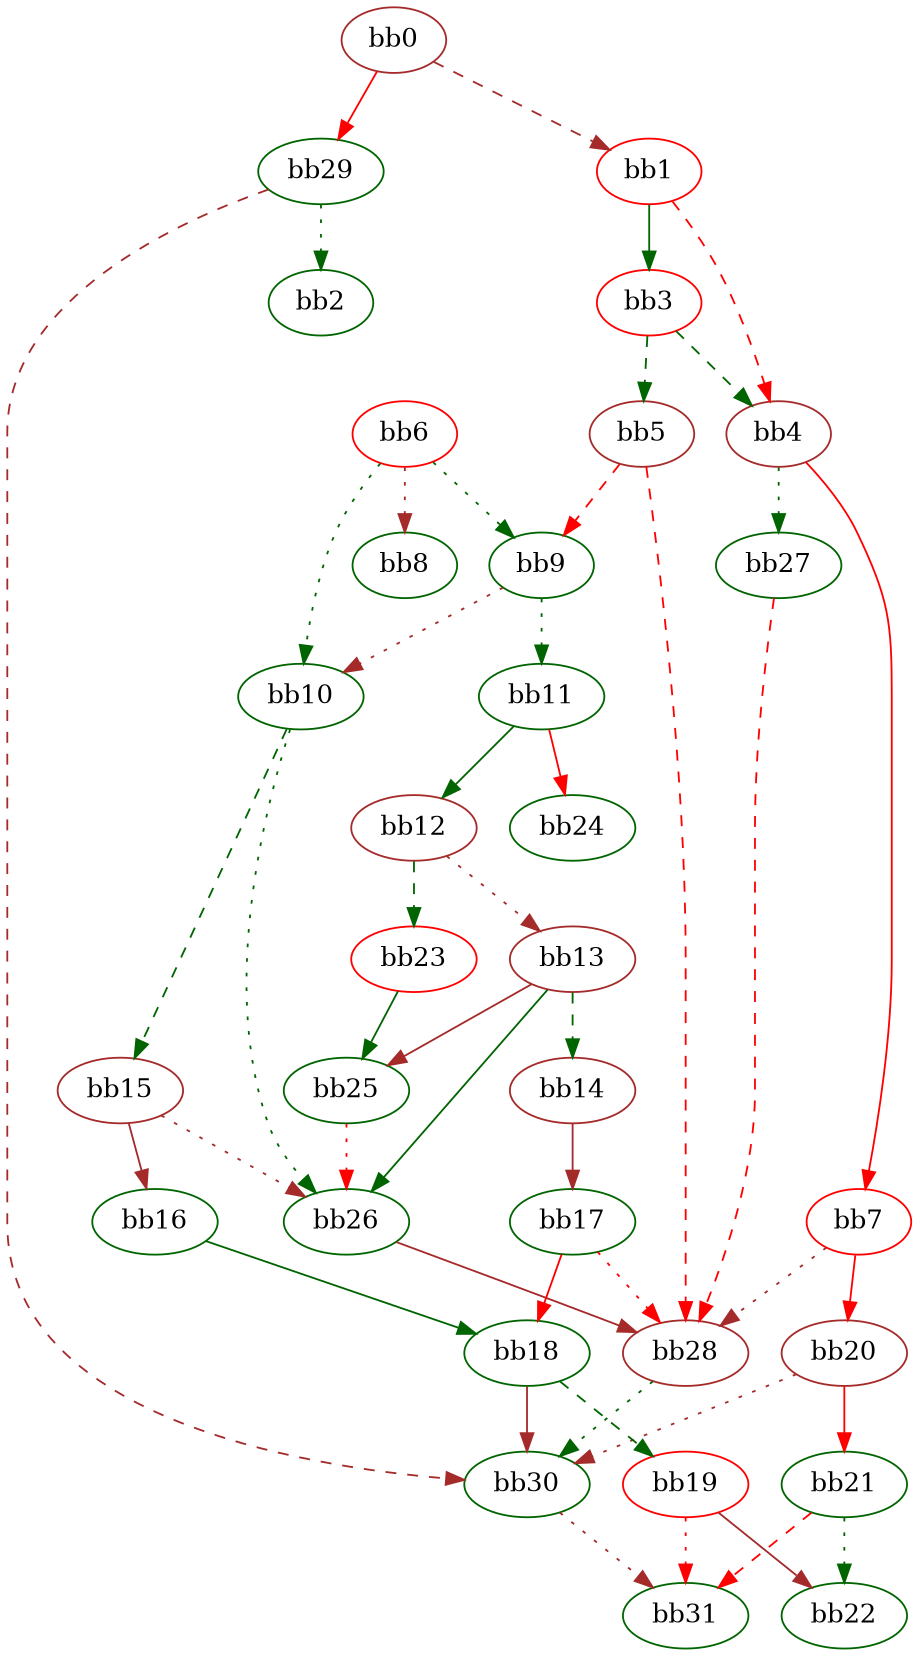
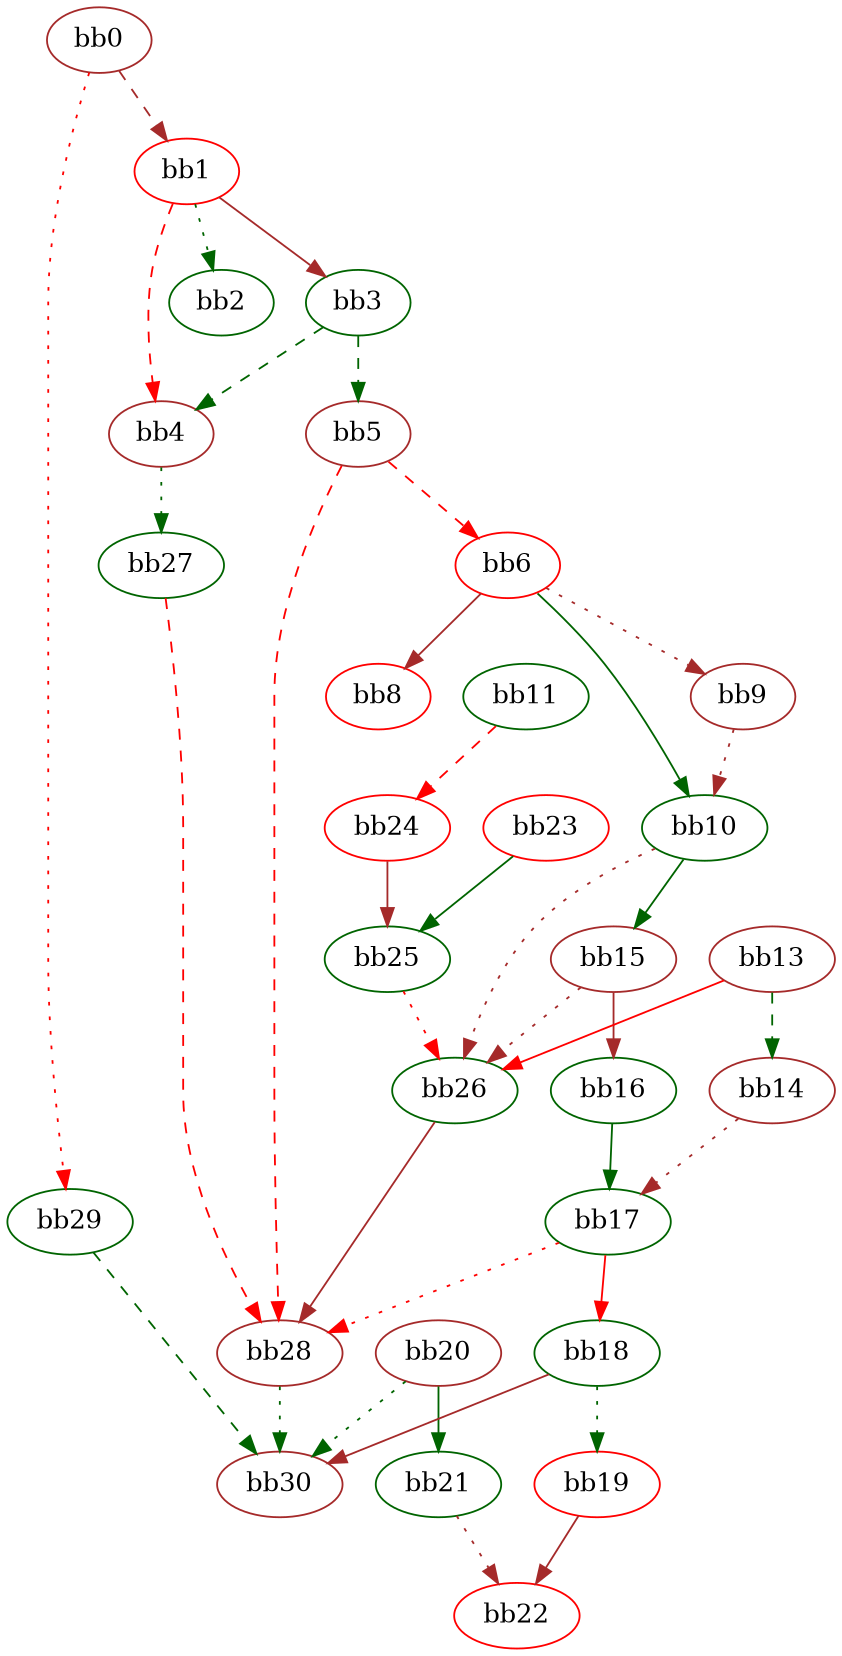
(362, 97) -> (48, 620)
(321, 228) -> (202, 228)
(649, 228) -> (265, 231)
(649, 303) -> (358, 303)
(405, 491) -> (450, 624)
(598, 492) -> (426, 494)
(467, 494) -> (617, 627)
(329, 548) -> (617, 680)
(405, 565) -> (378, 697)
(542, 565) -> (743, 697)
(542, 622) -> none
(555, 753) -> (463, 756)
(414, 828) -> none
(573, 828) -> (387, 828)
(215, 885) -> (664, 886)
(7, 915) -> (169, 1346)
(247, 958) -> (539, 922)
(468, 1020) -> (387, 885)
(466, 1083) -> (627, 1019)
(573, 1147) -> (697, 1151)
(859, 1222) -> none
(332, 1284) -> (611, 1147)
(844, 1410) -> (438, 1406)
(597, 1411) -> (597, 1410)
(694, 1415) -> (367, 1413)
(527, 1484) -> (280, 1484)
(844, 1541) -> (473, 1542)
(686, 1616) -> none
(844, 1616) -> (517, 1616)
